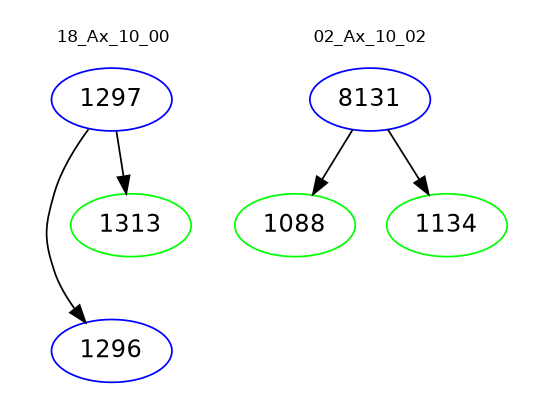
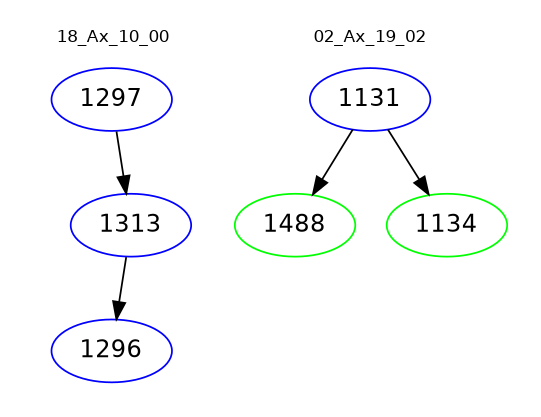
(370, 38) -> (370, 38)
(370, 100) -> (370, 100)
(48, 217) -> (123, 280)
(131, 225) -> (131, 225)
(295, 225) -> (295, 225)
